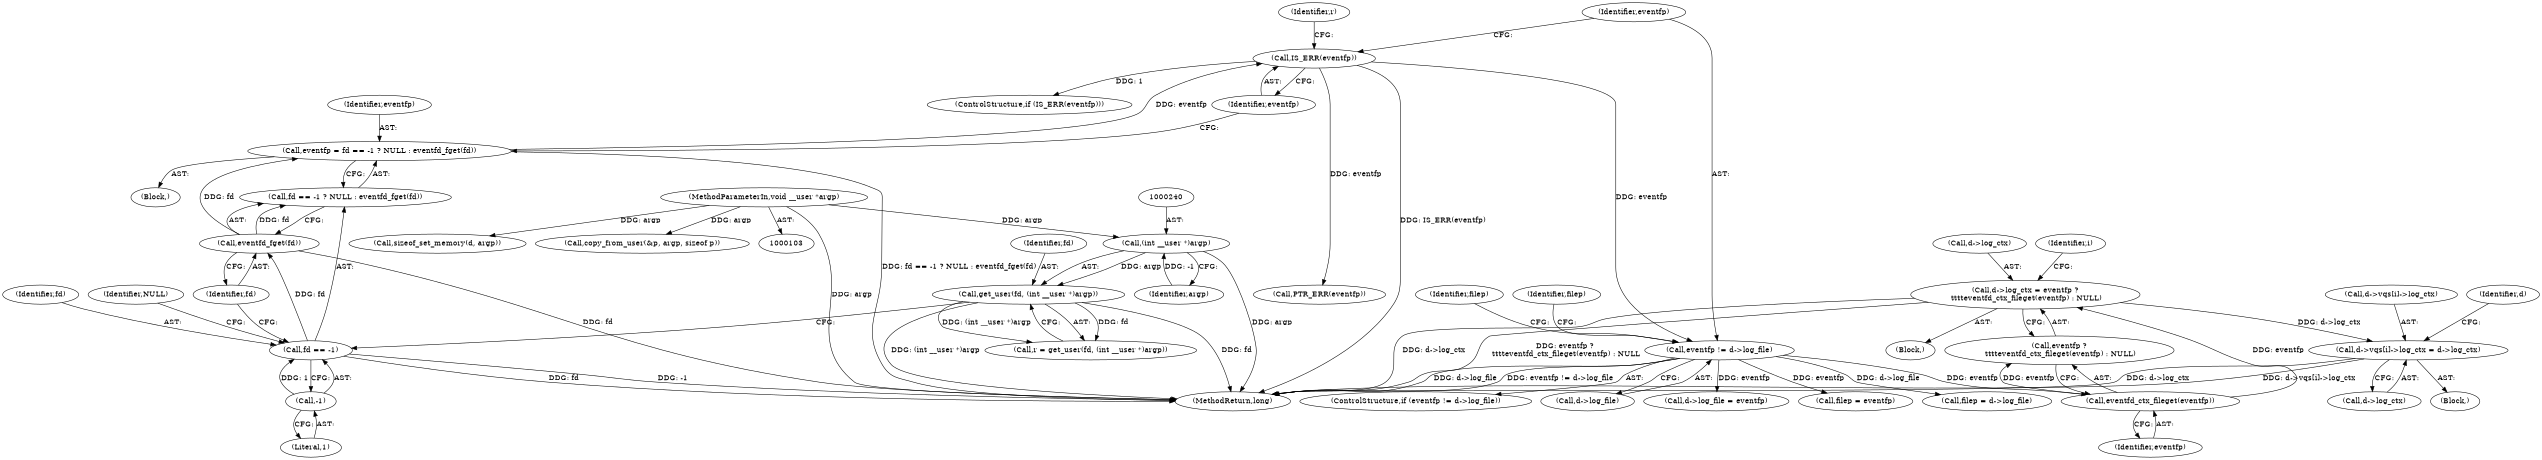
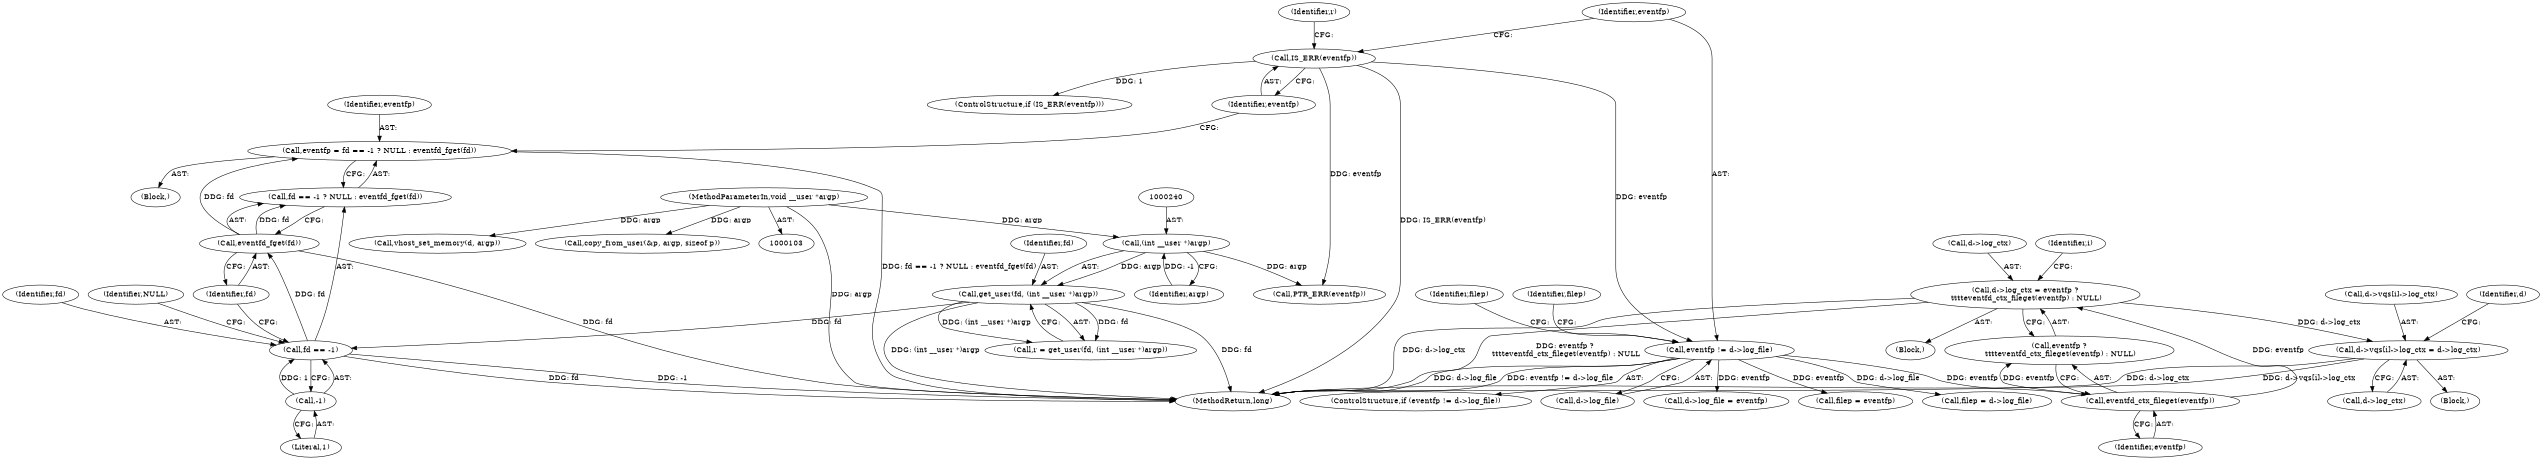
(890, 140) -> none
(438, 244) -> (438, 244)
(1247, 313) -> (1251, 264)
(827, 322) -> (827, 322)
